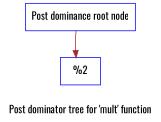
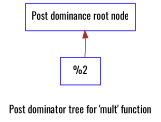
(76, 40) -> (85, 48)
